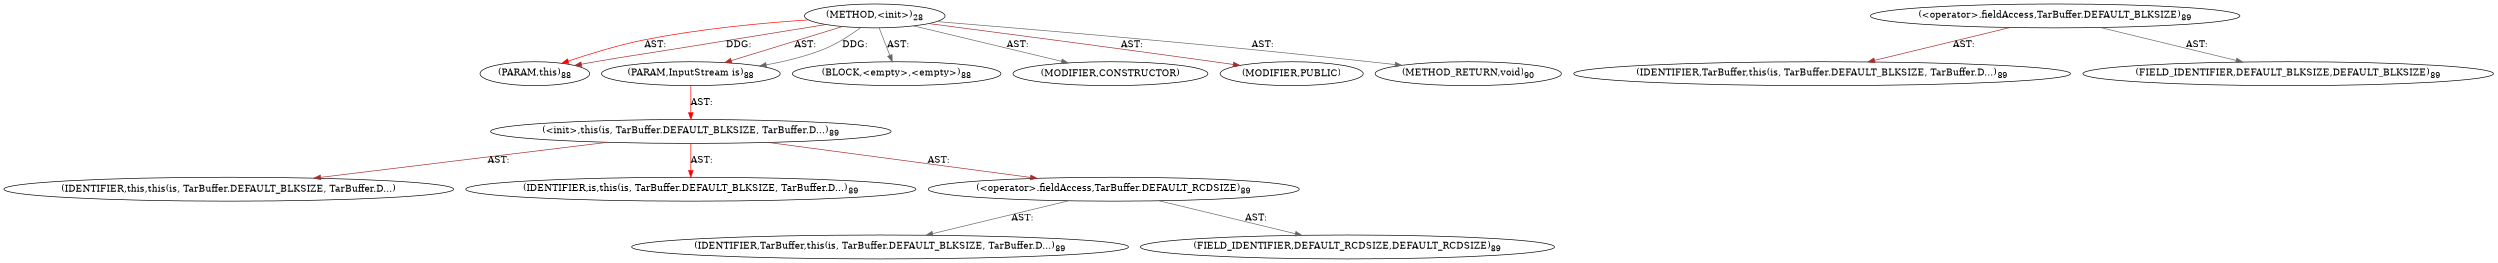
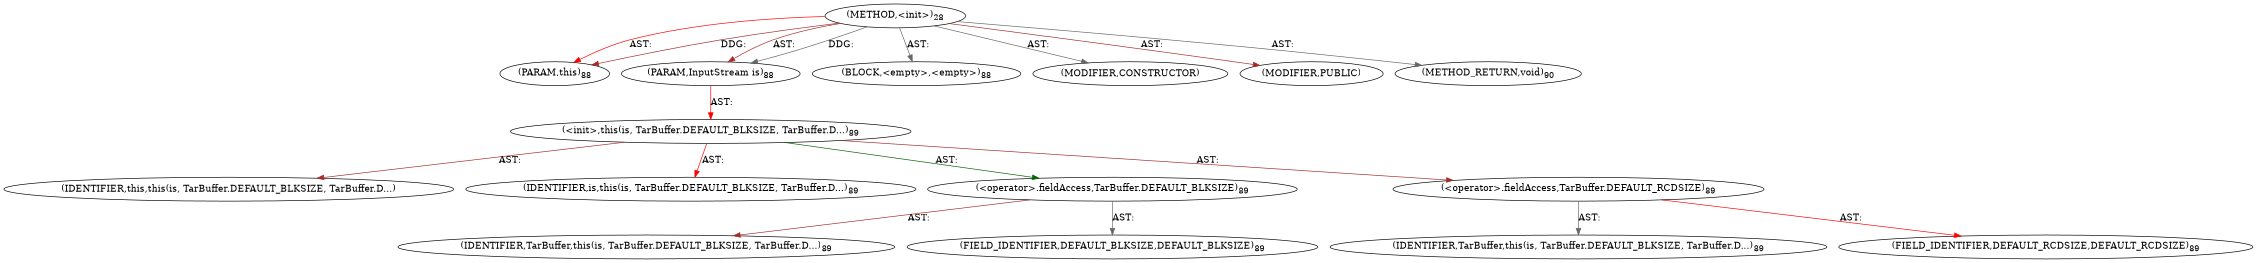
none -> (909, 160)
(1227, 217) -> (1808, 218)
